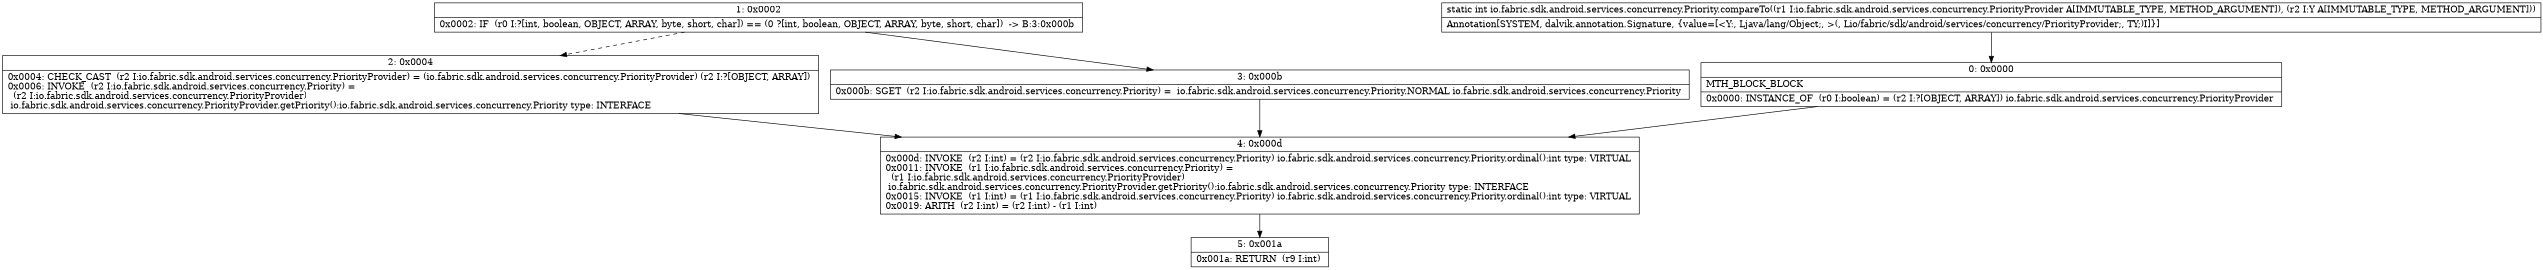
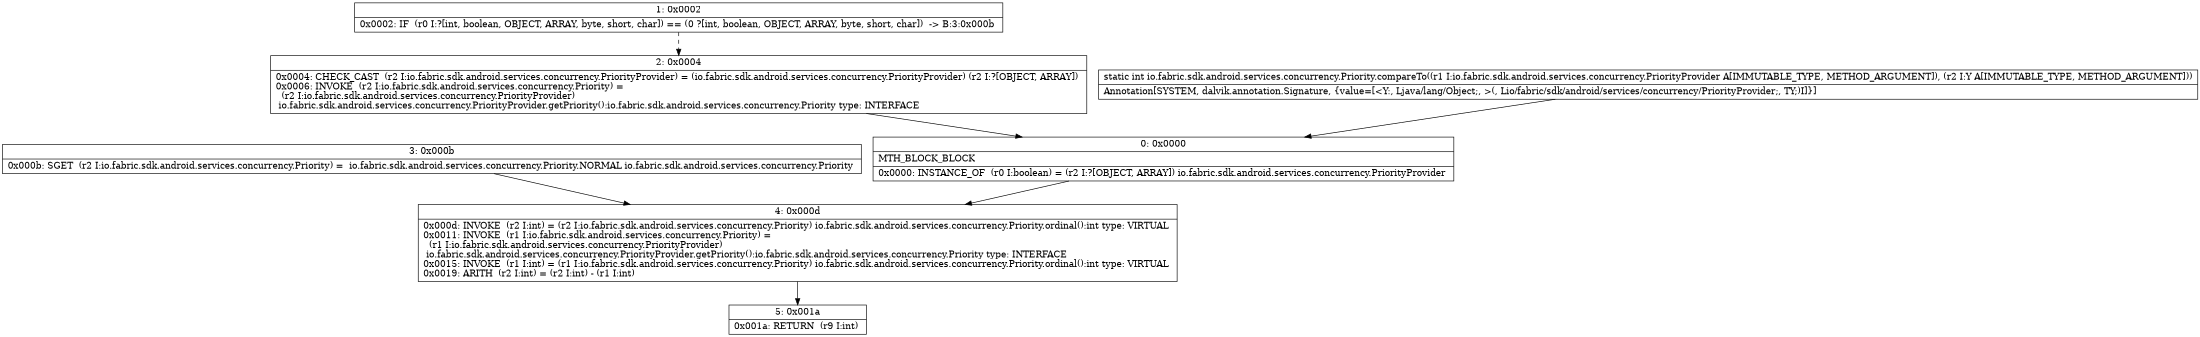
(1006, 51) -> none
(787, 125) -> (941, 125)
